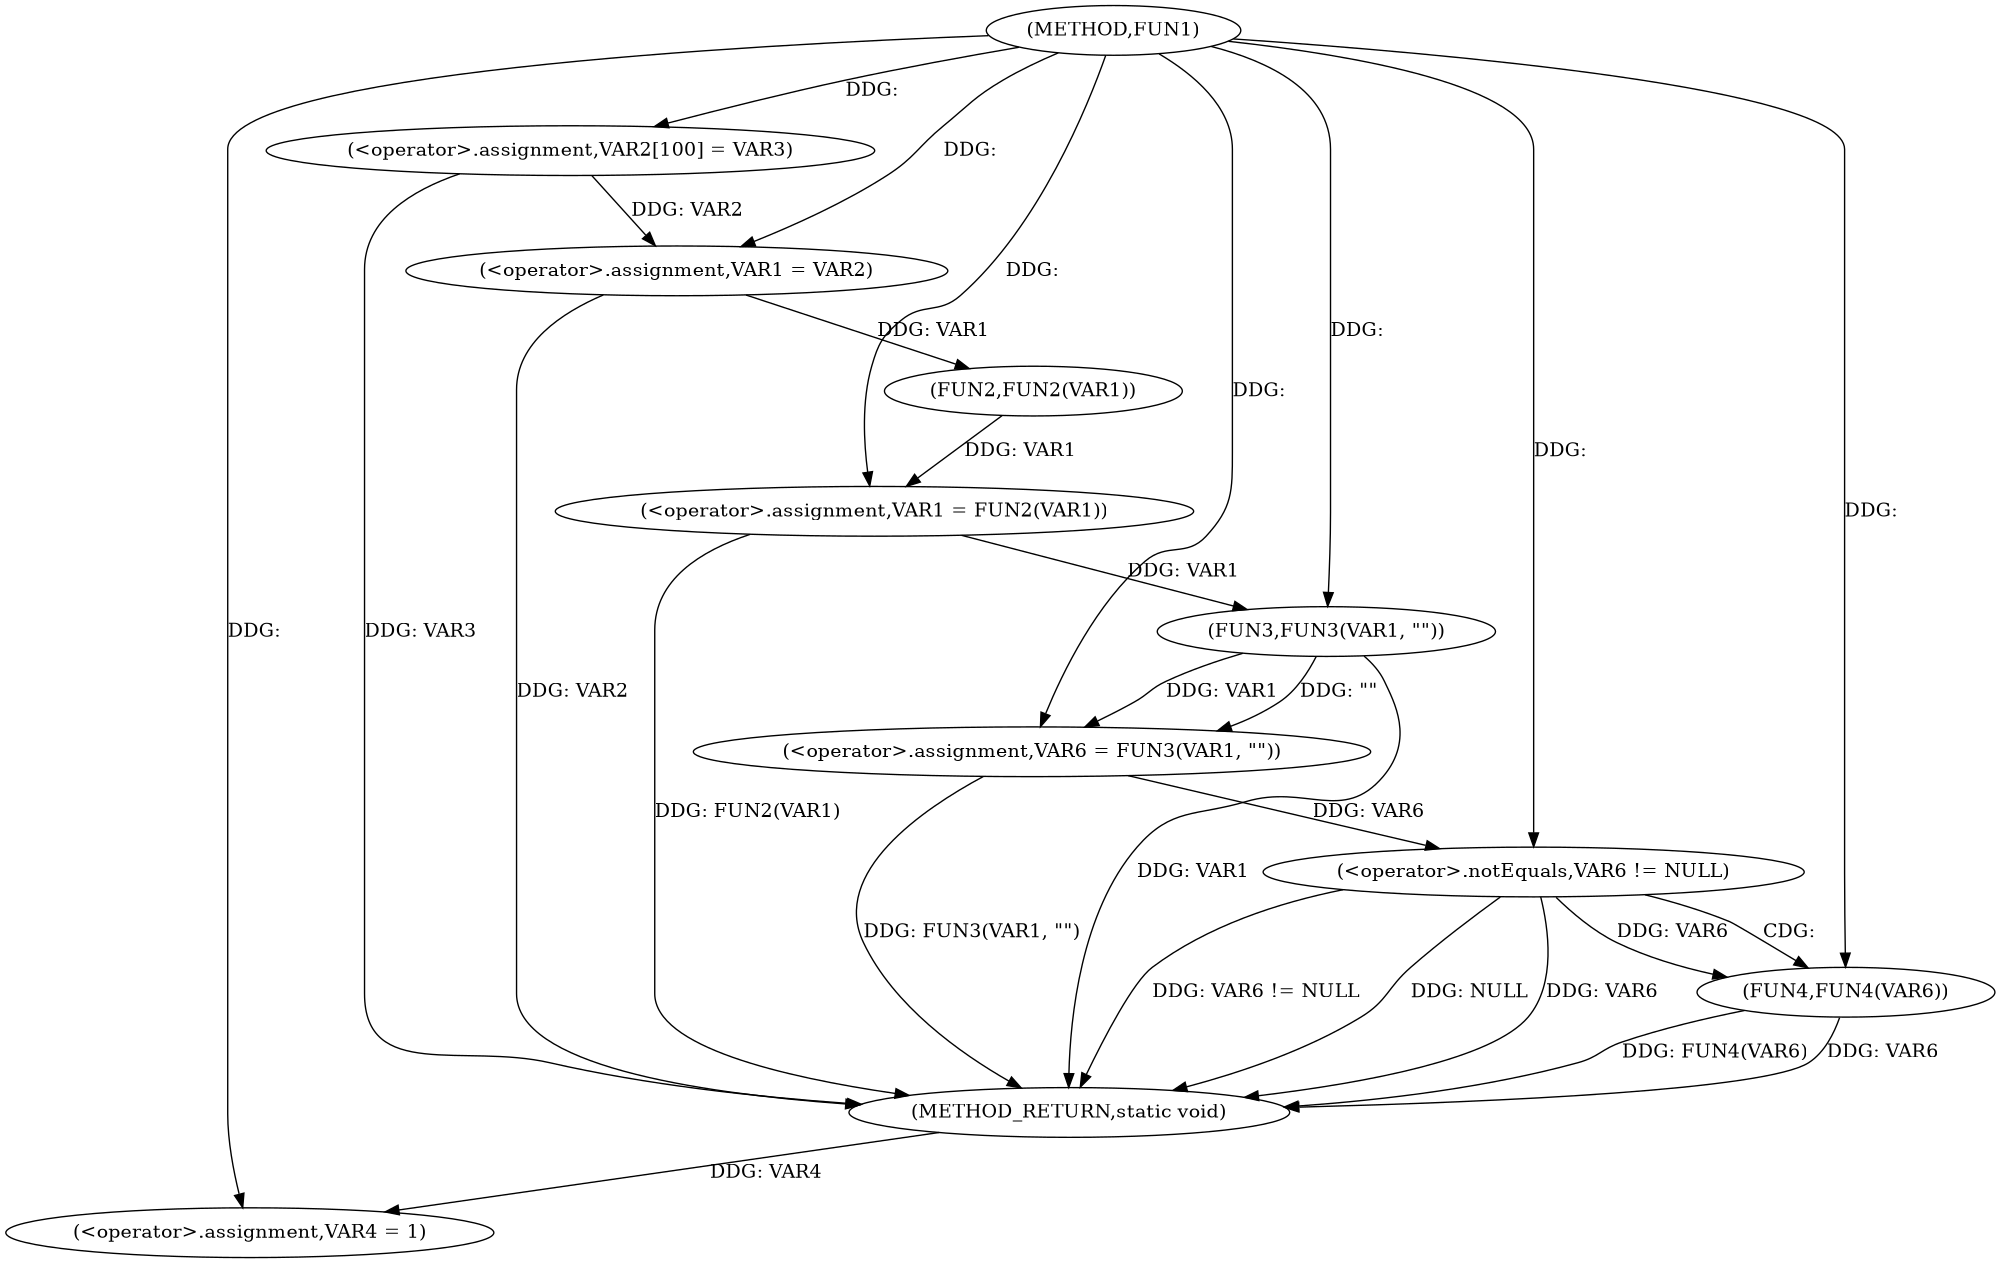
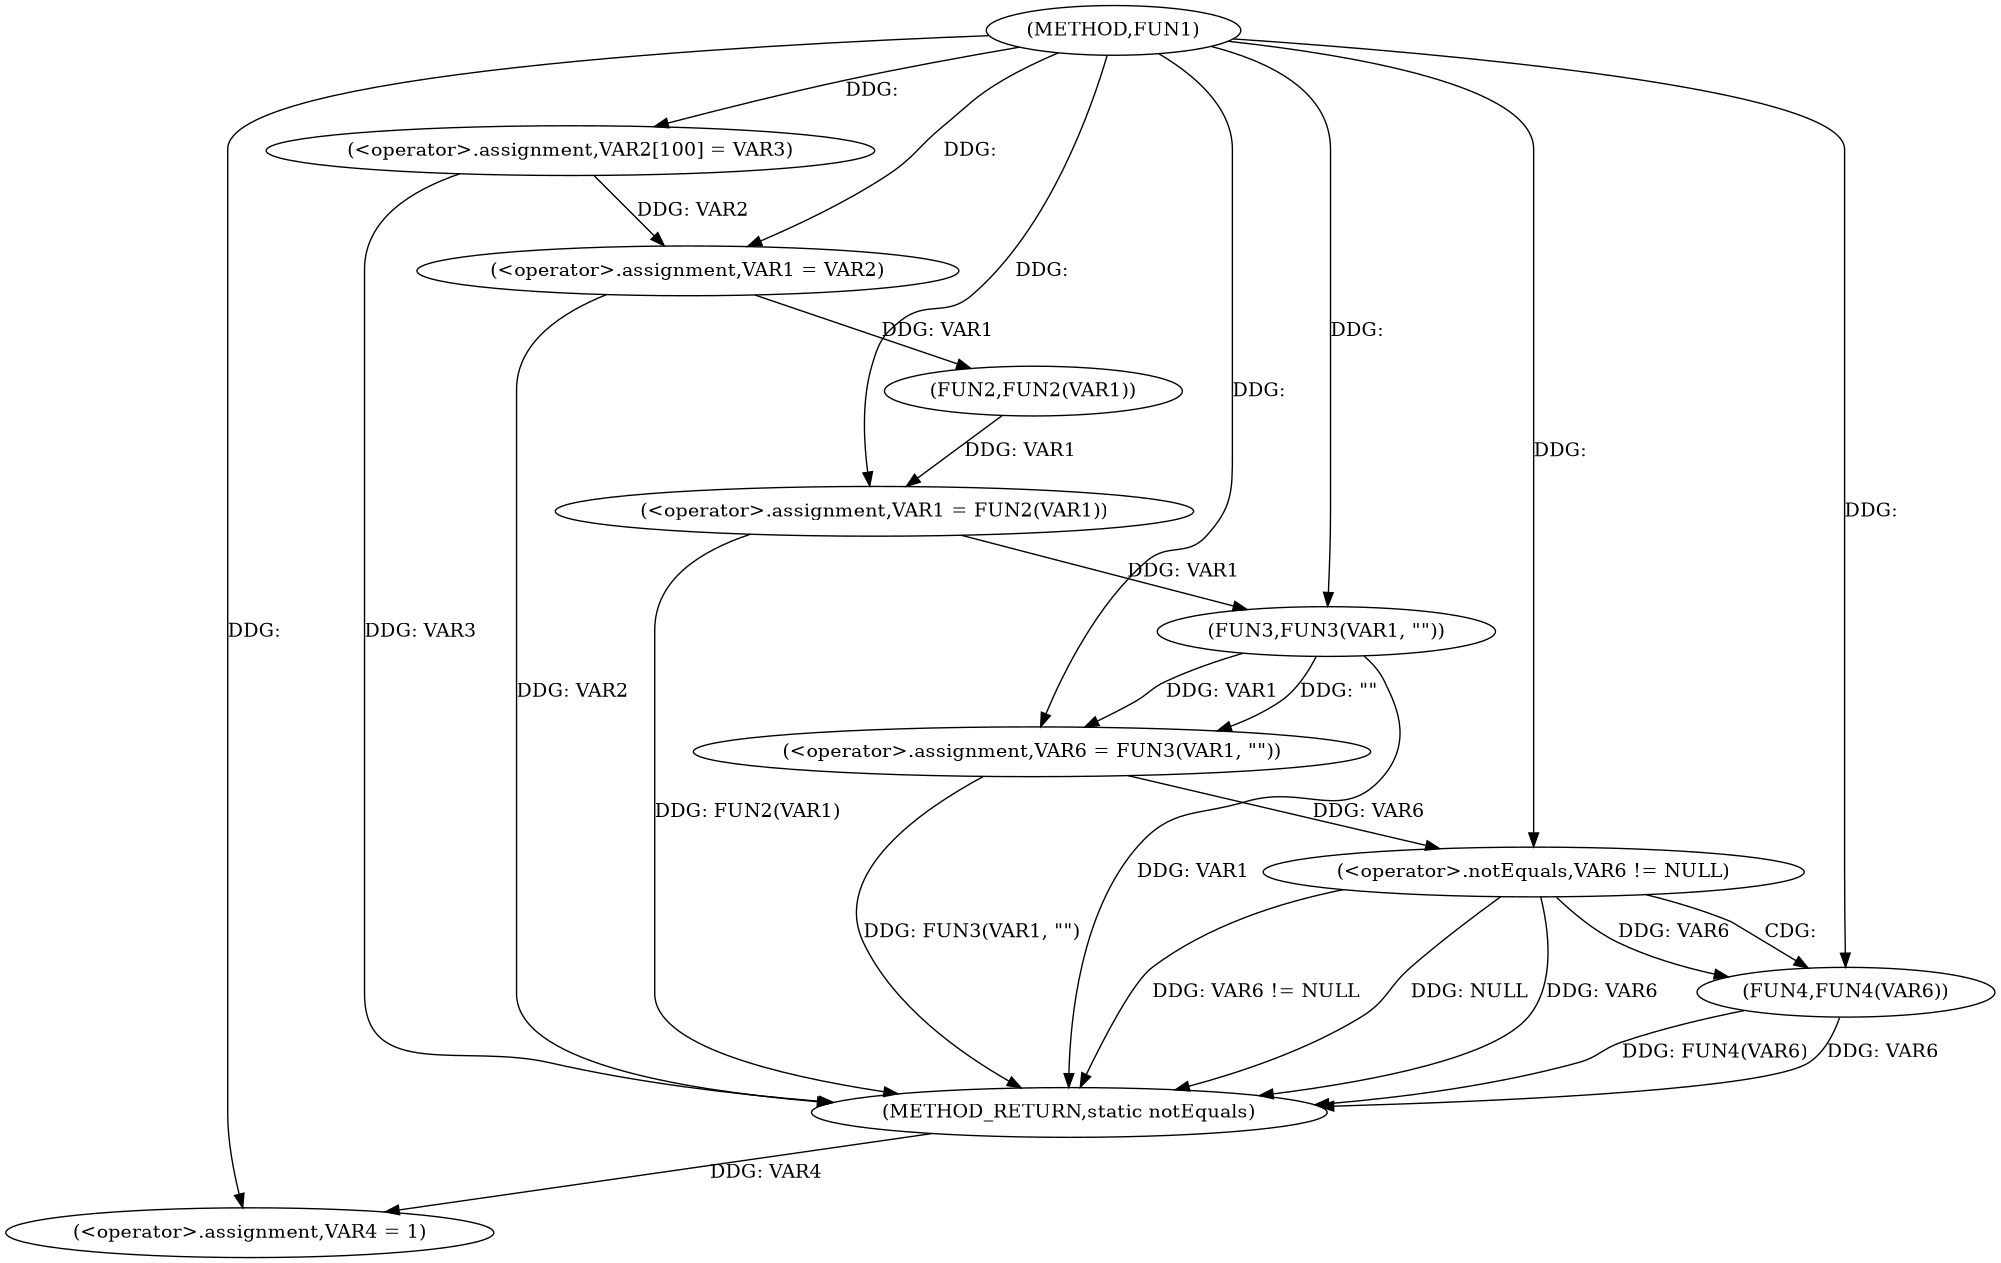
(1069, 1112) -> (1069, 1112)
